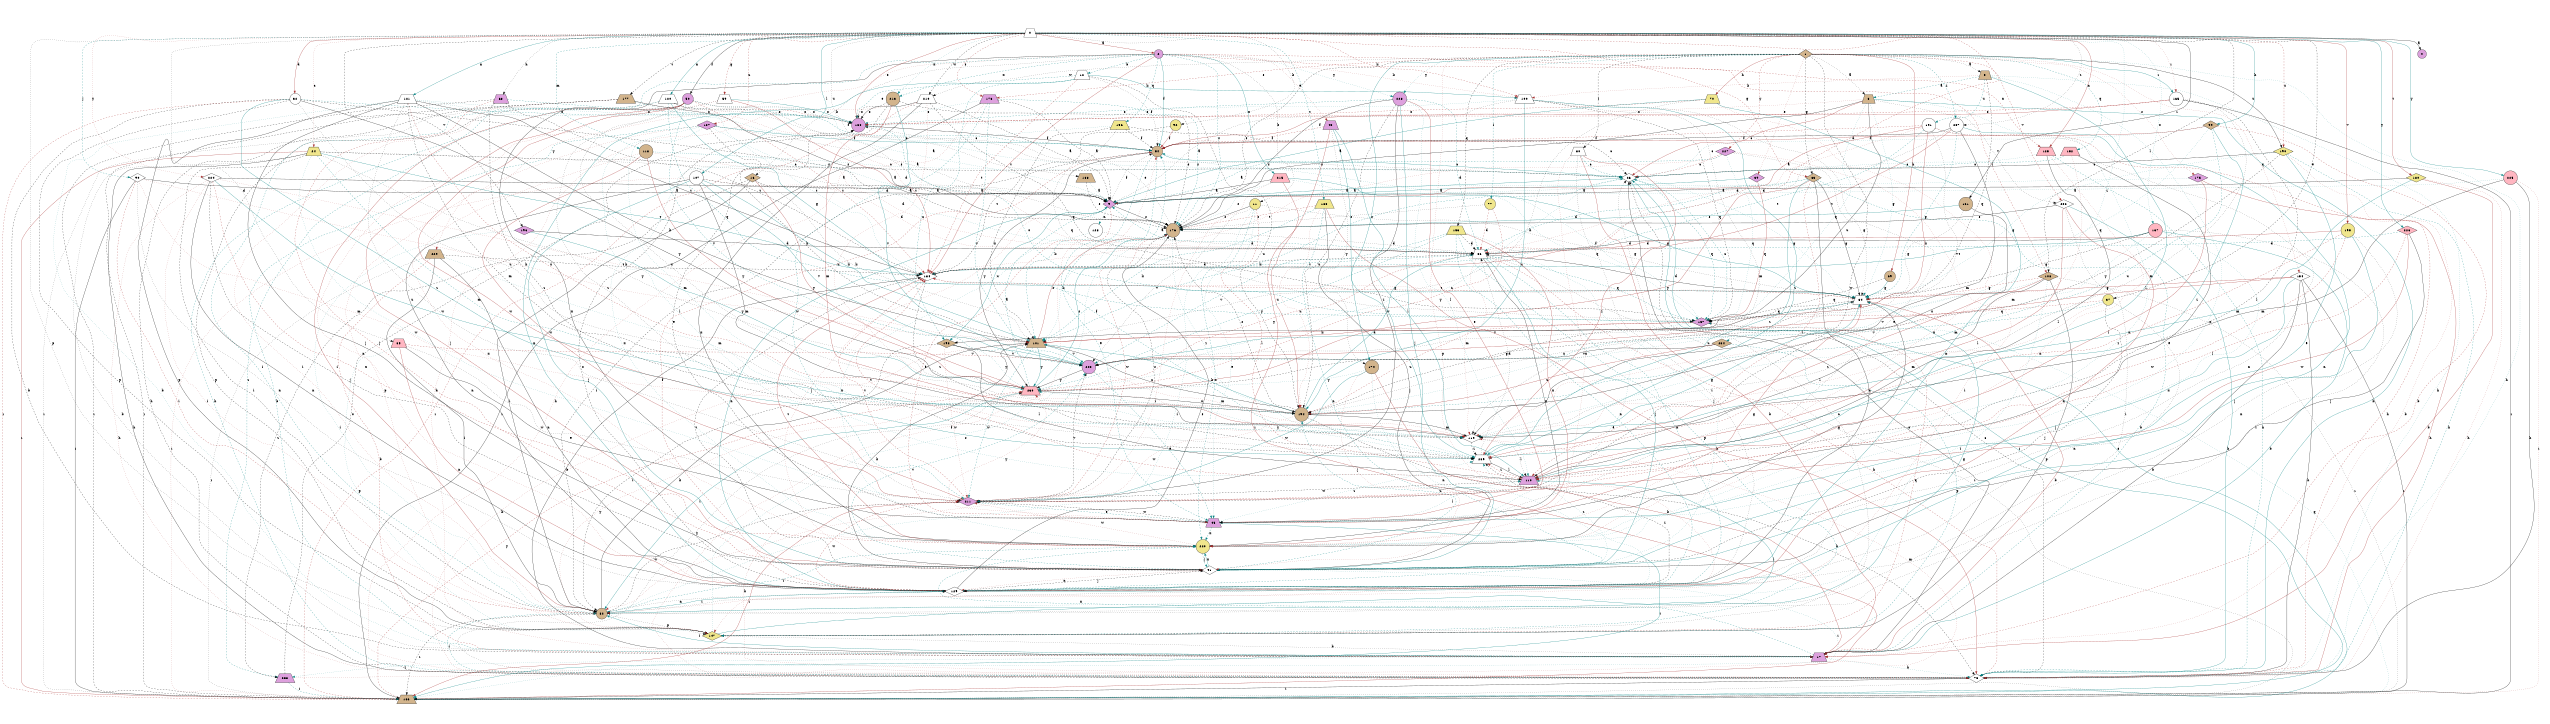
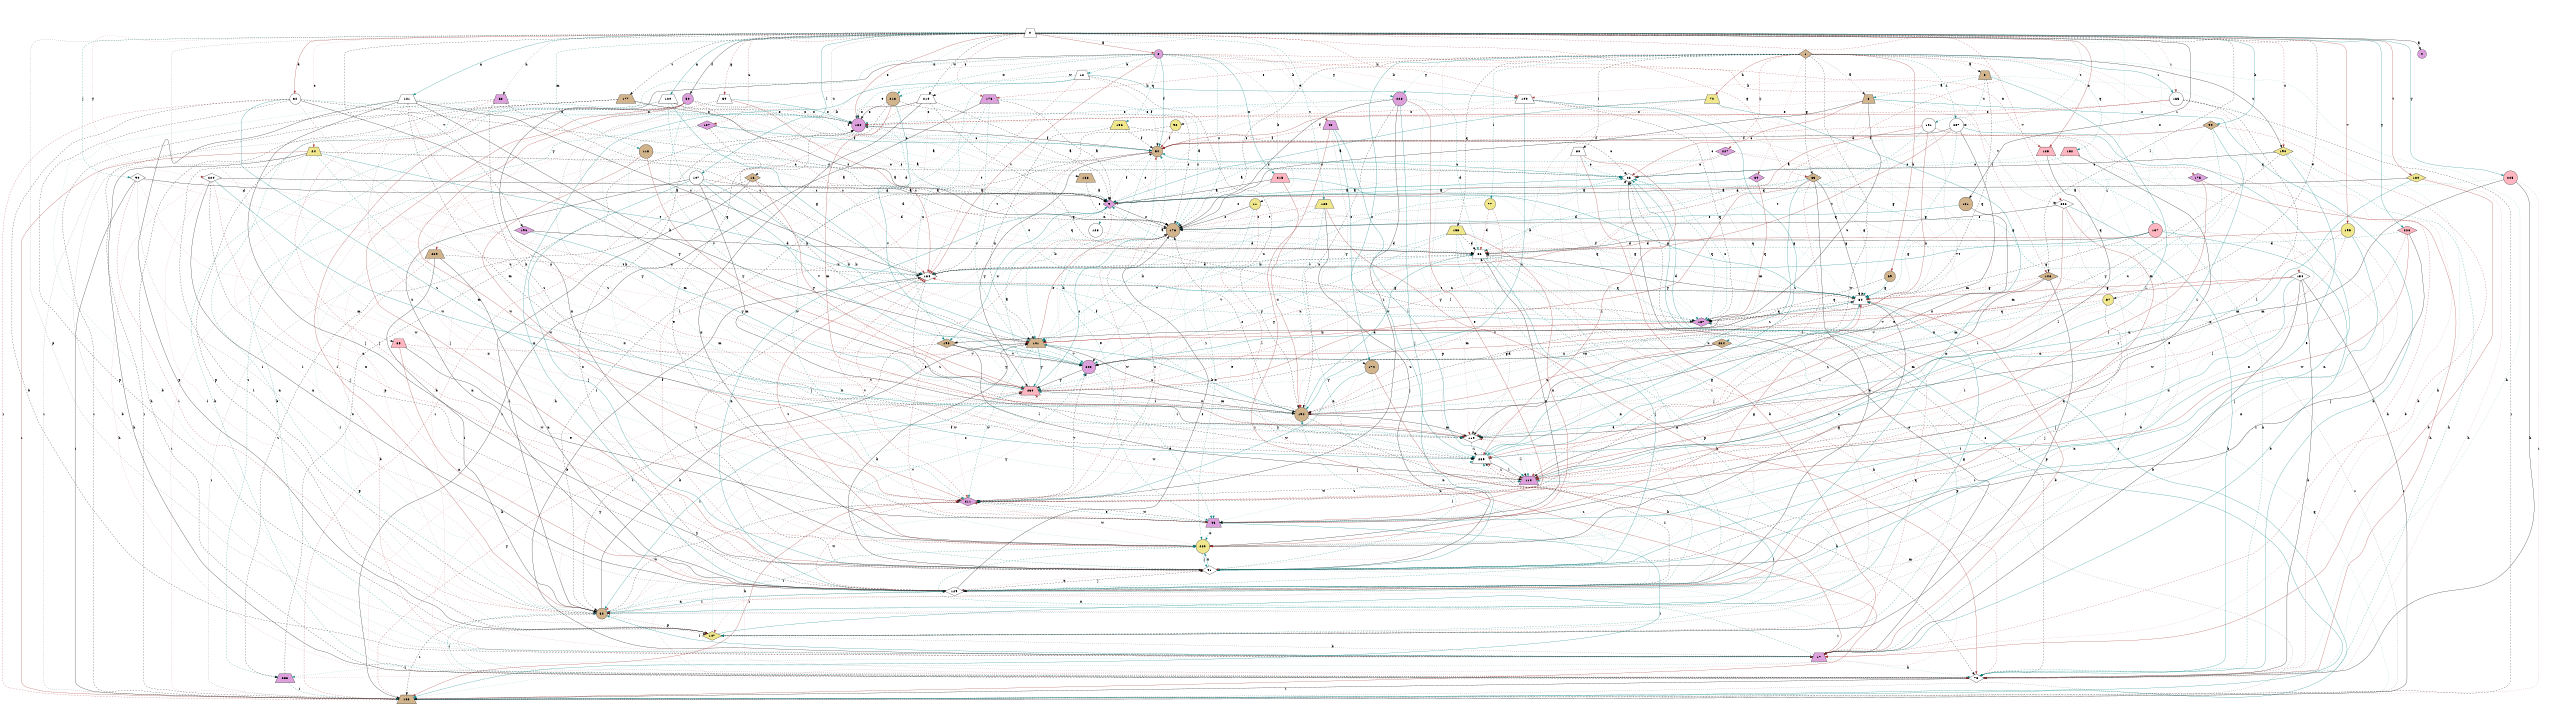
(2511, 663) -> (2511, 663)
